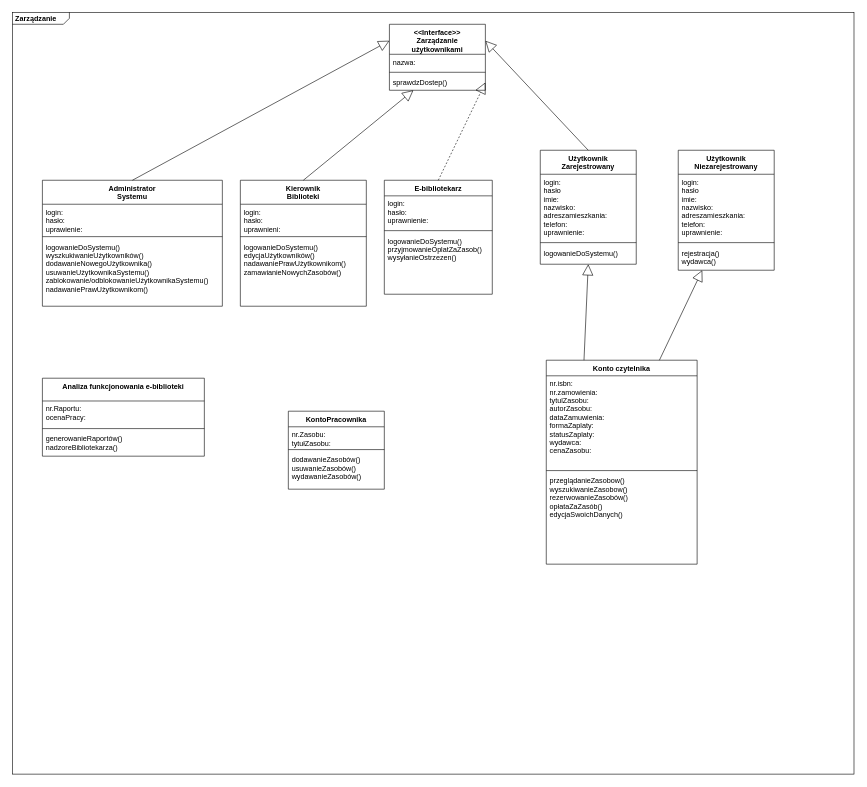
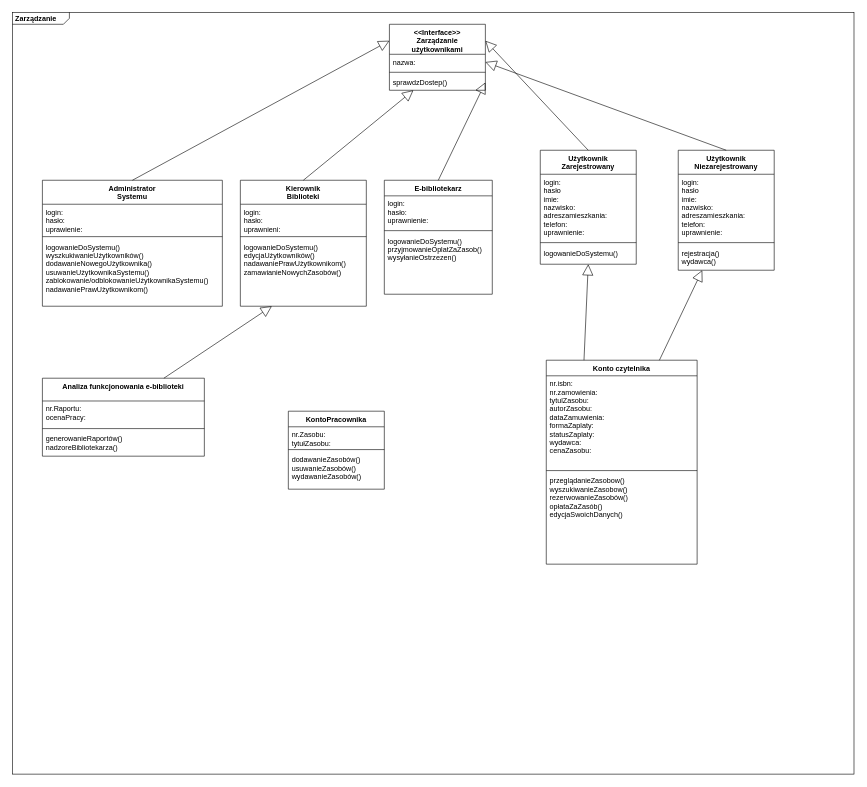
none -> (623, 112)
(460, 136) -> (460, 136)
none -> (213, 345)
